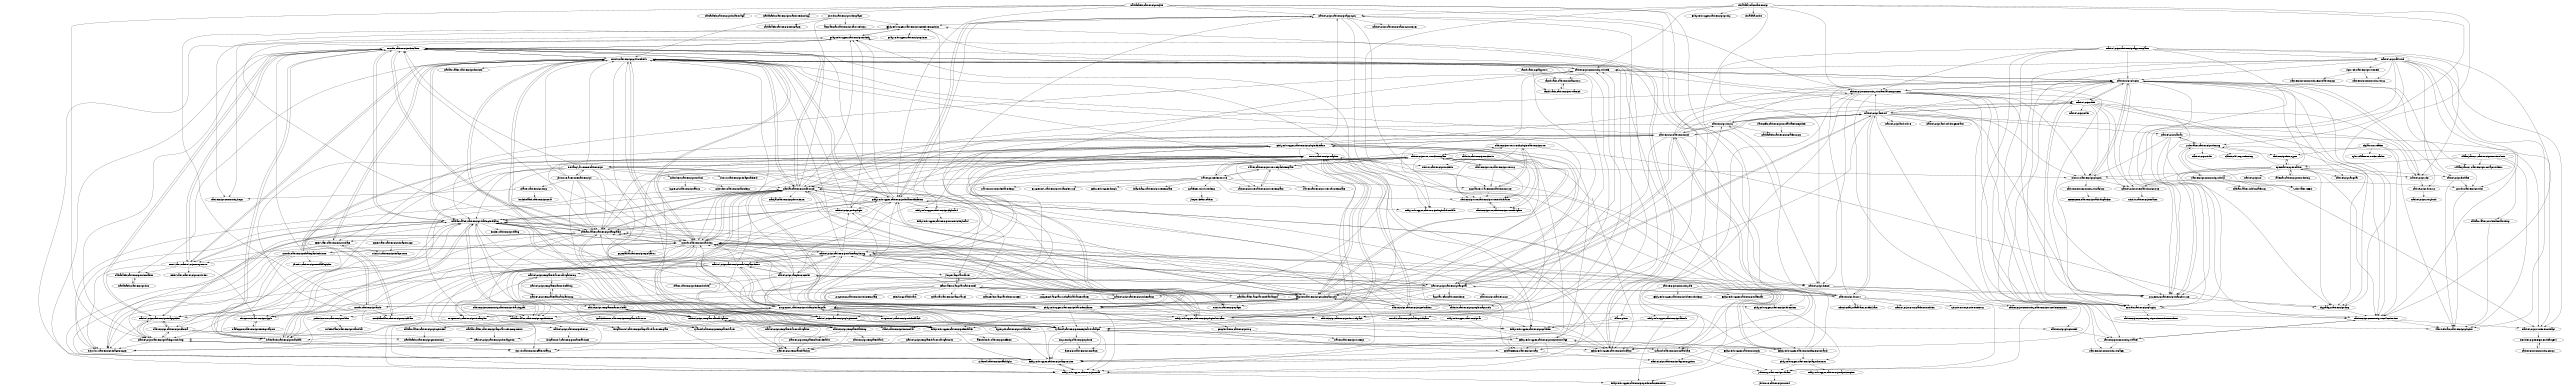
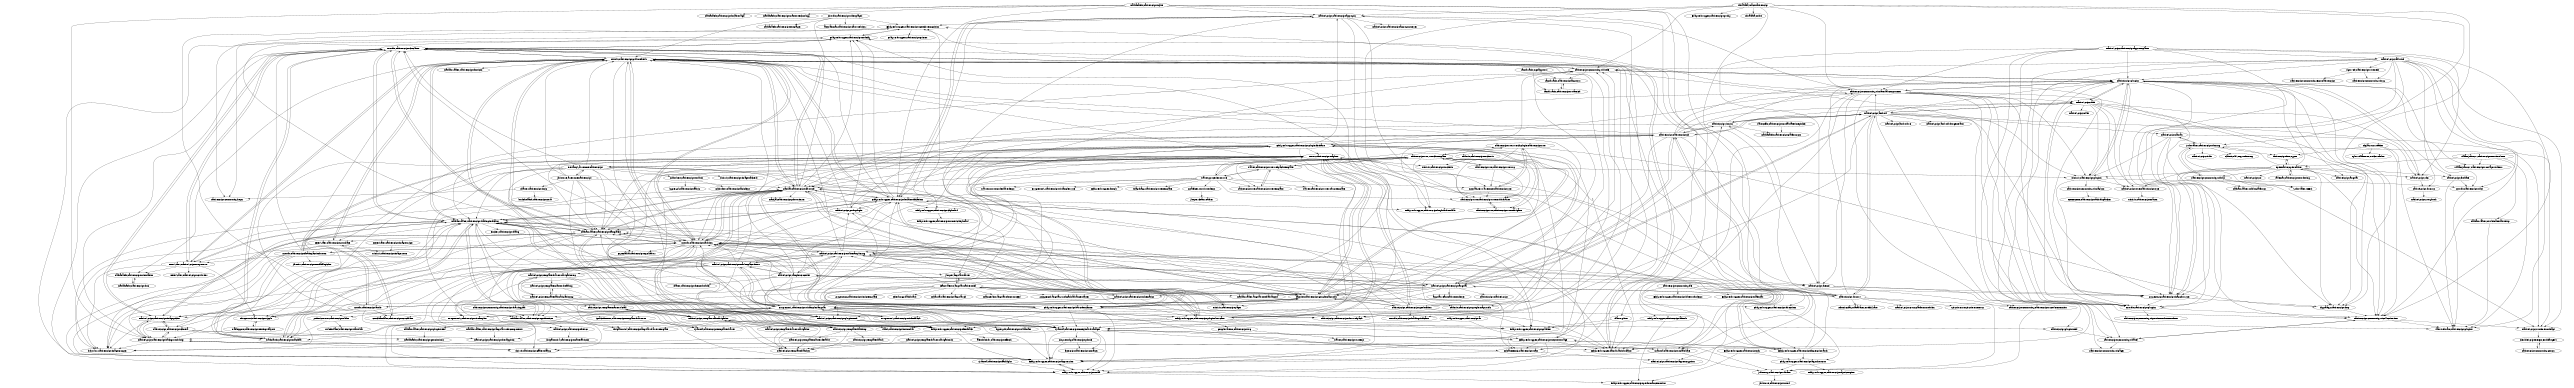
(1611, 351) -> (1611, 351)
